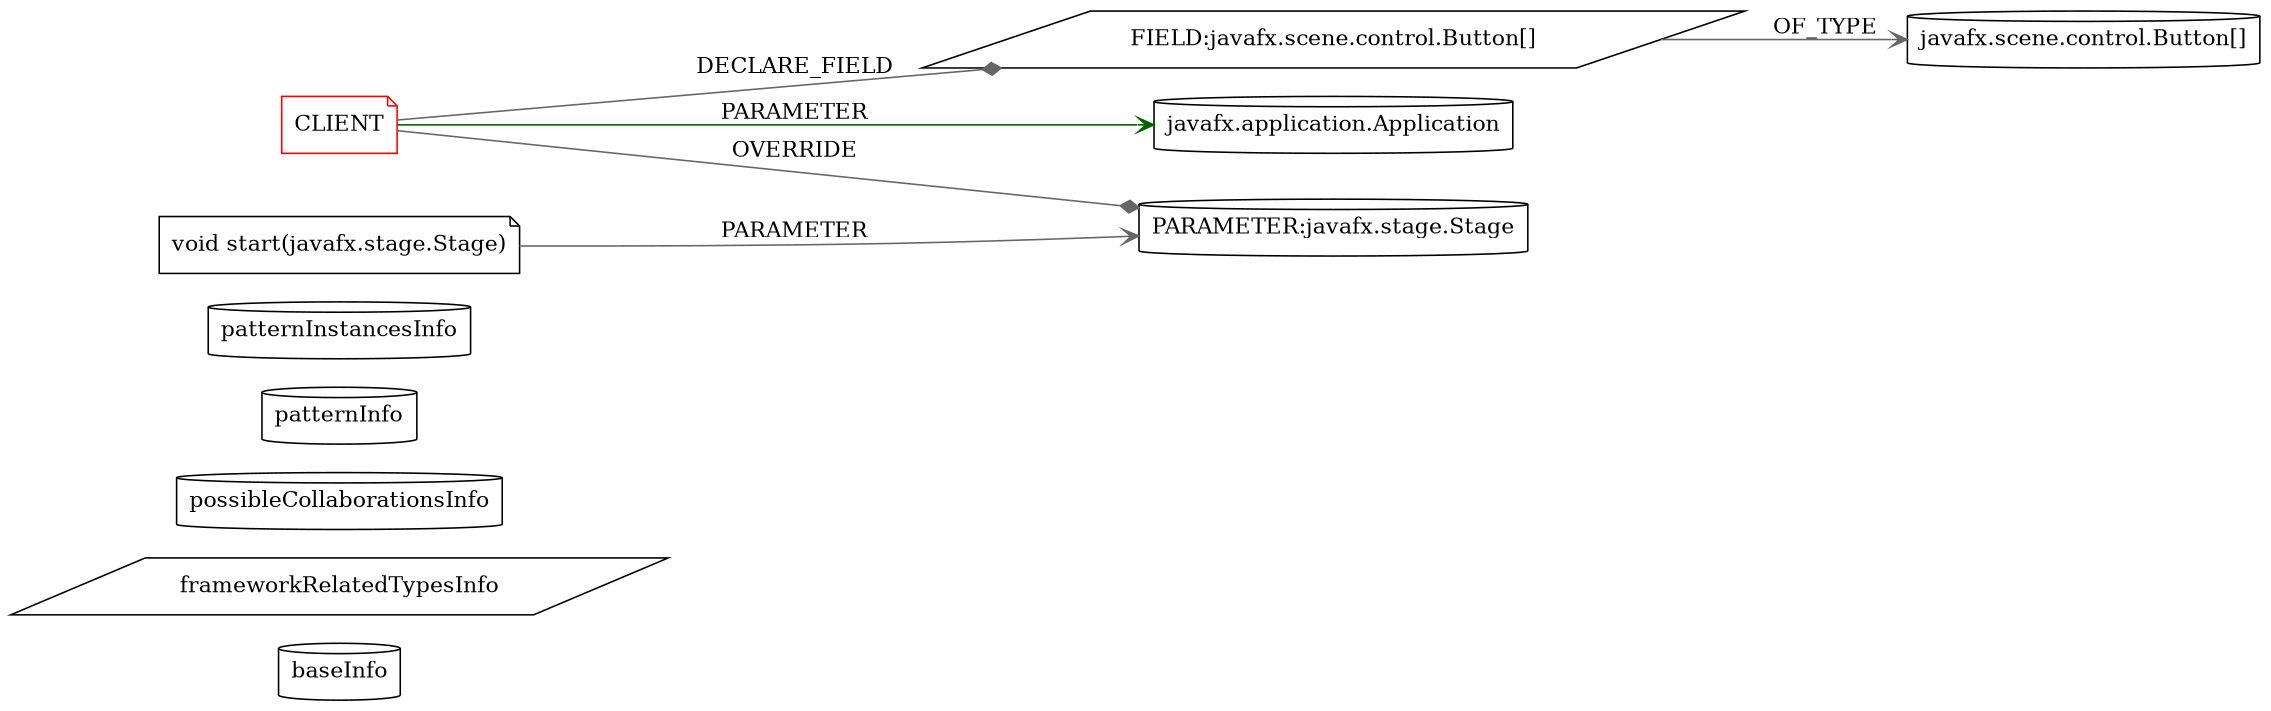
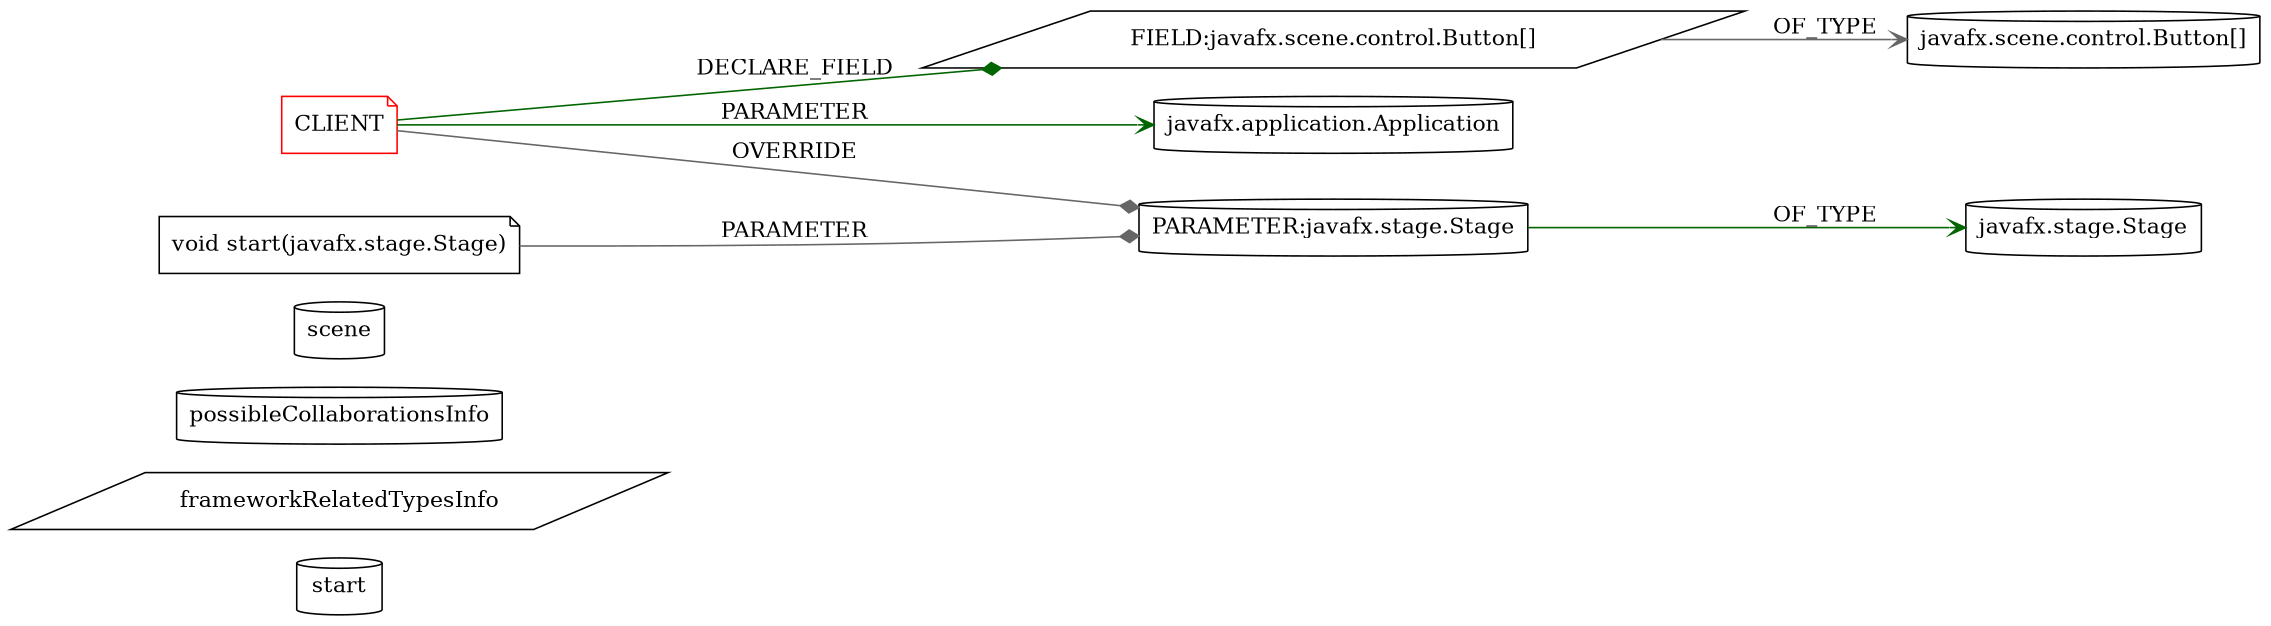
(689, 95) -> (689, 95)
none -> (2084, 228)
(821, 245) -> (820, 245)
(339, 330) -> (339, 330)
(339, 416) -> none
(339, 672) -> (339, 586)
